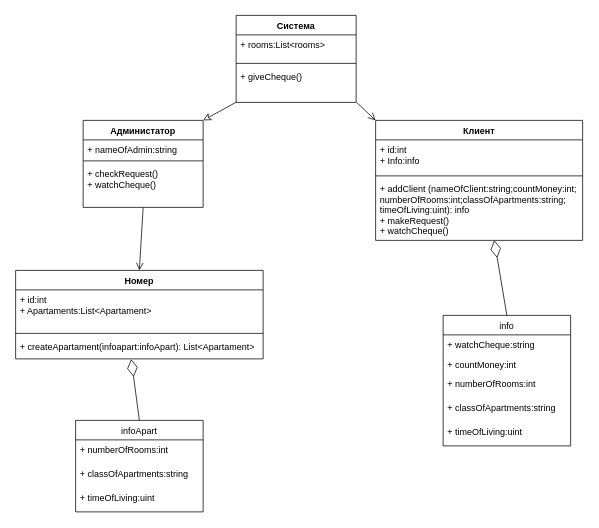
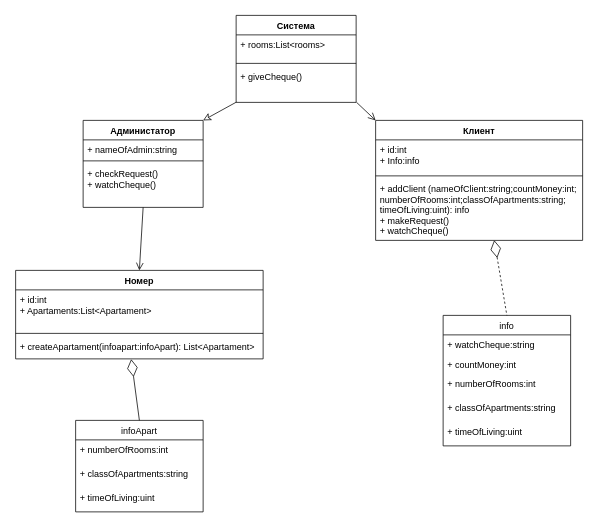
(501, 285) -> (501, 285)
